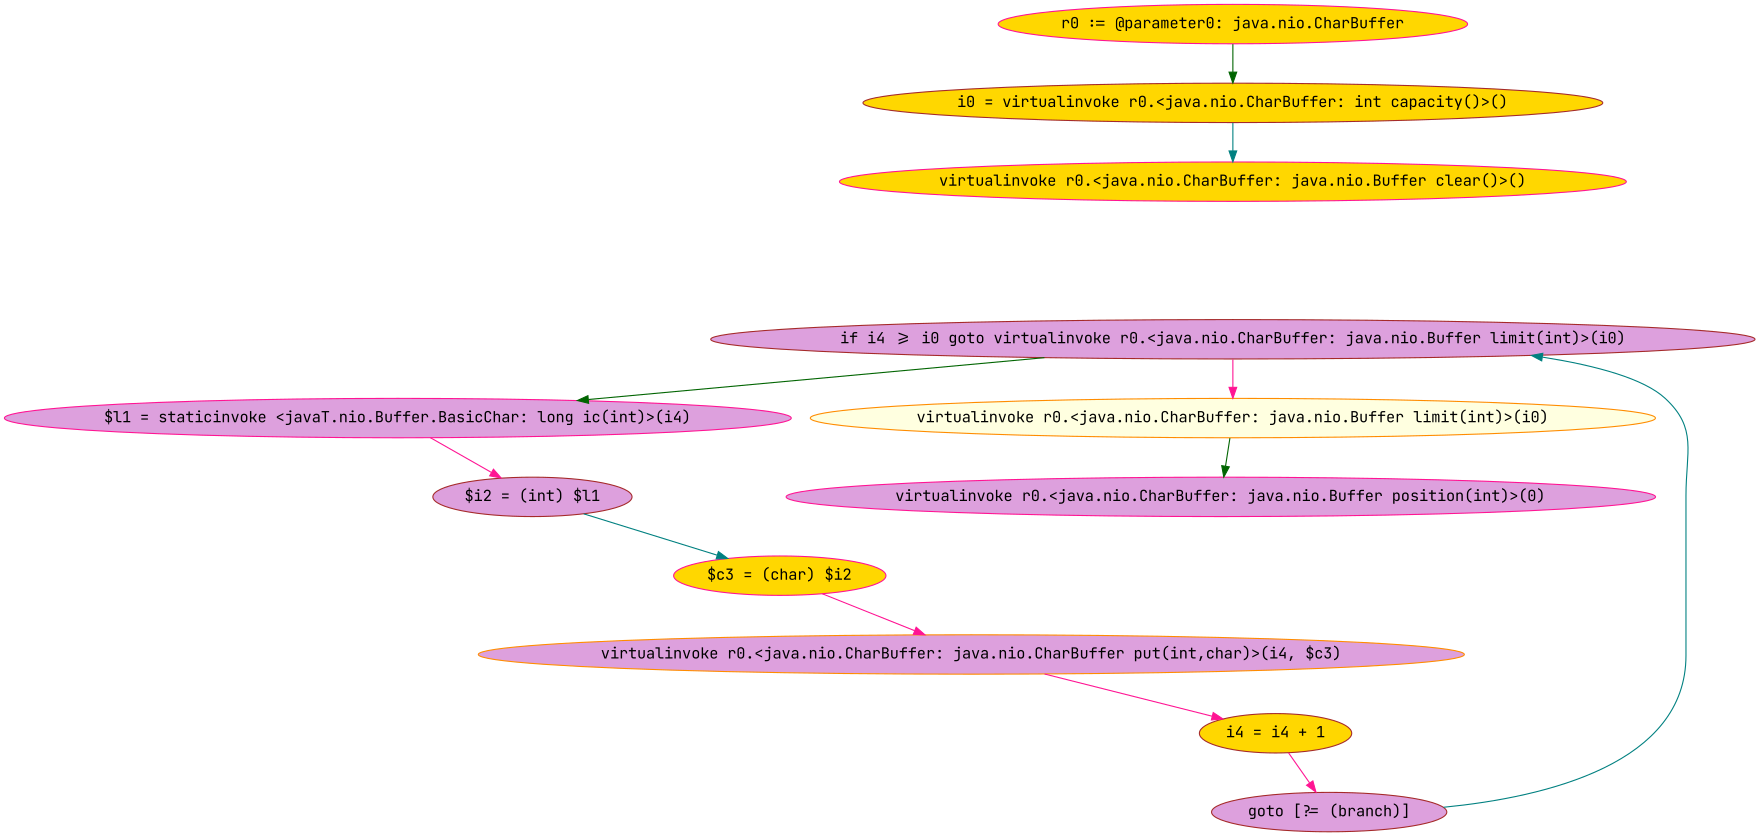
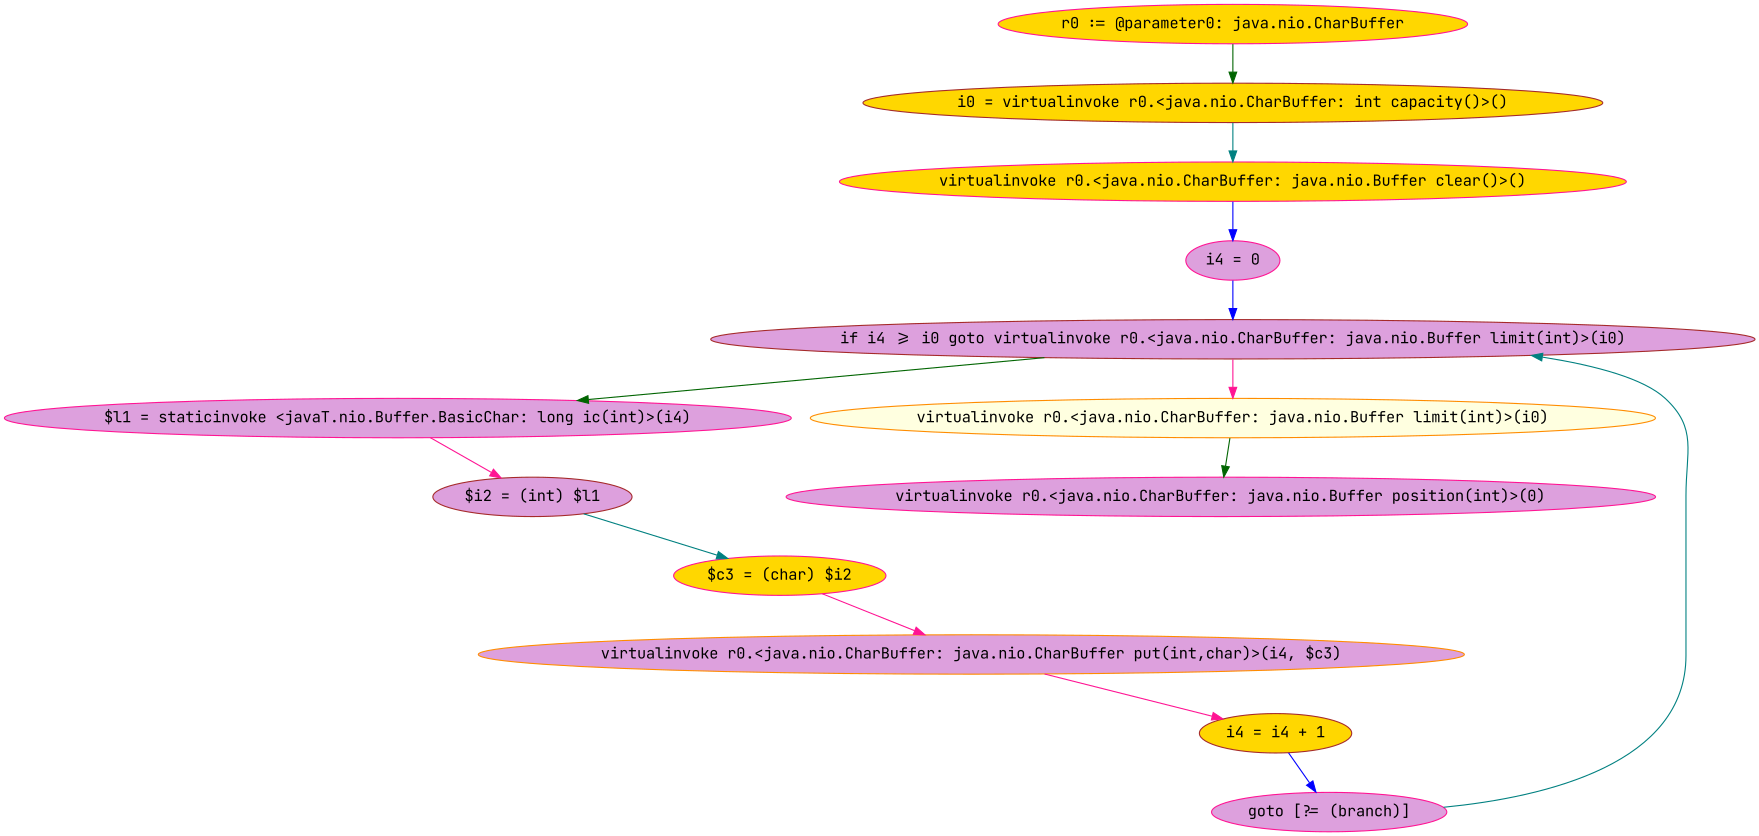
none -> (1233, 260)
(1299, 768) -> (1299, 768)
(1329, 812) -> (1329, 812)
